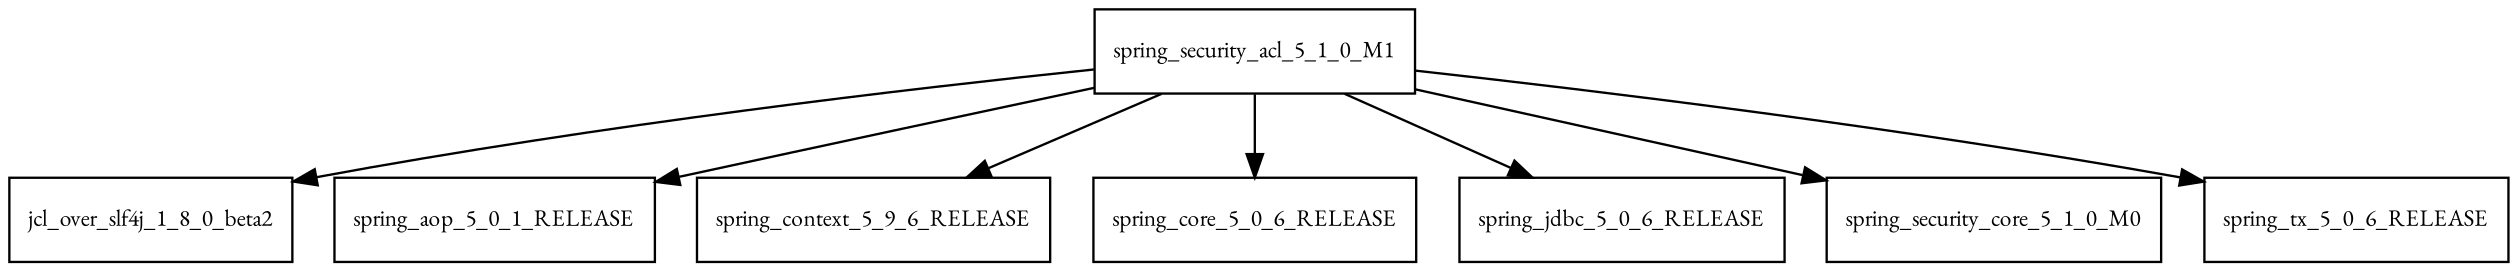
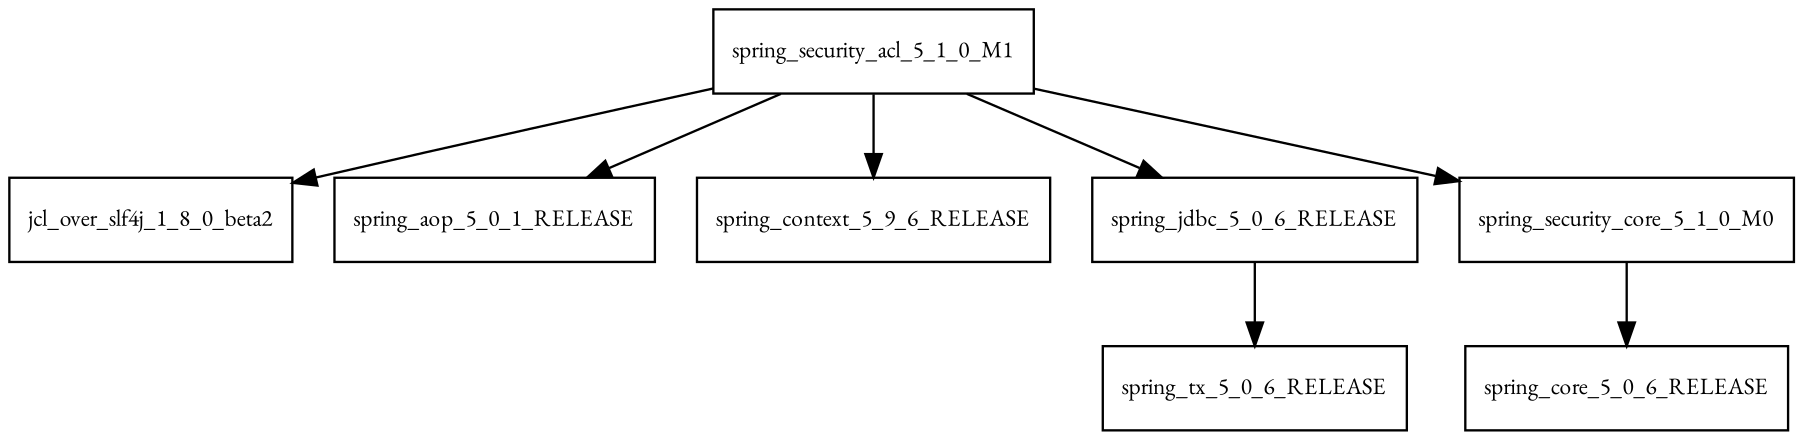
(1799, 118) -> (1255, 293)
(1255, 124) -> (1627, 293)
